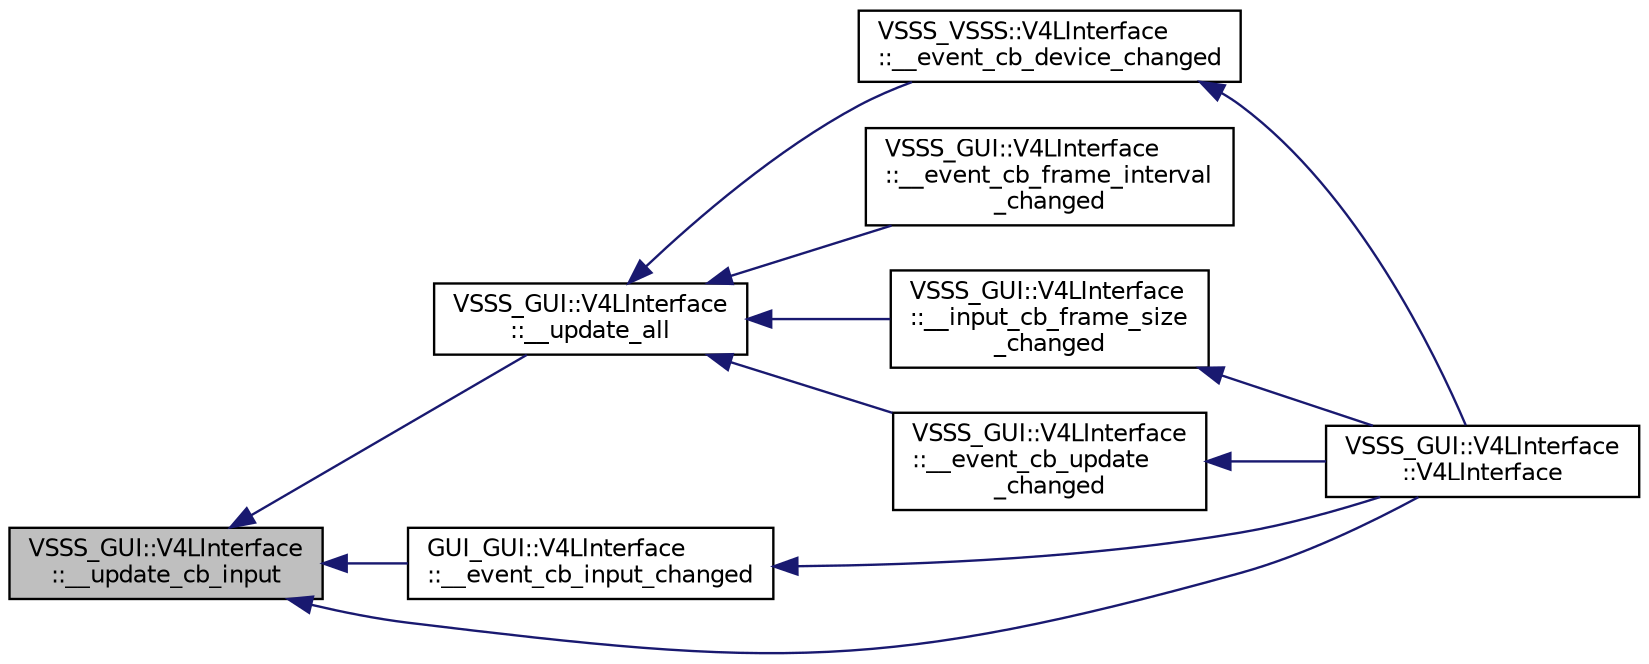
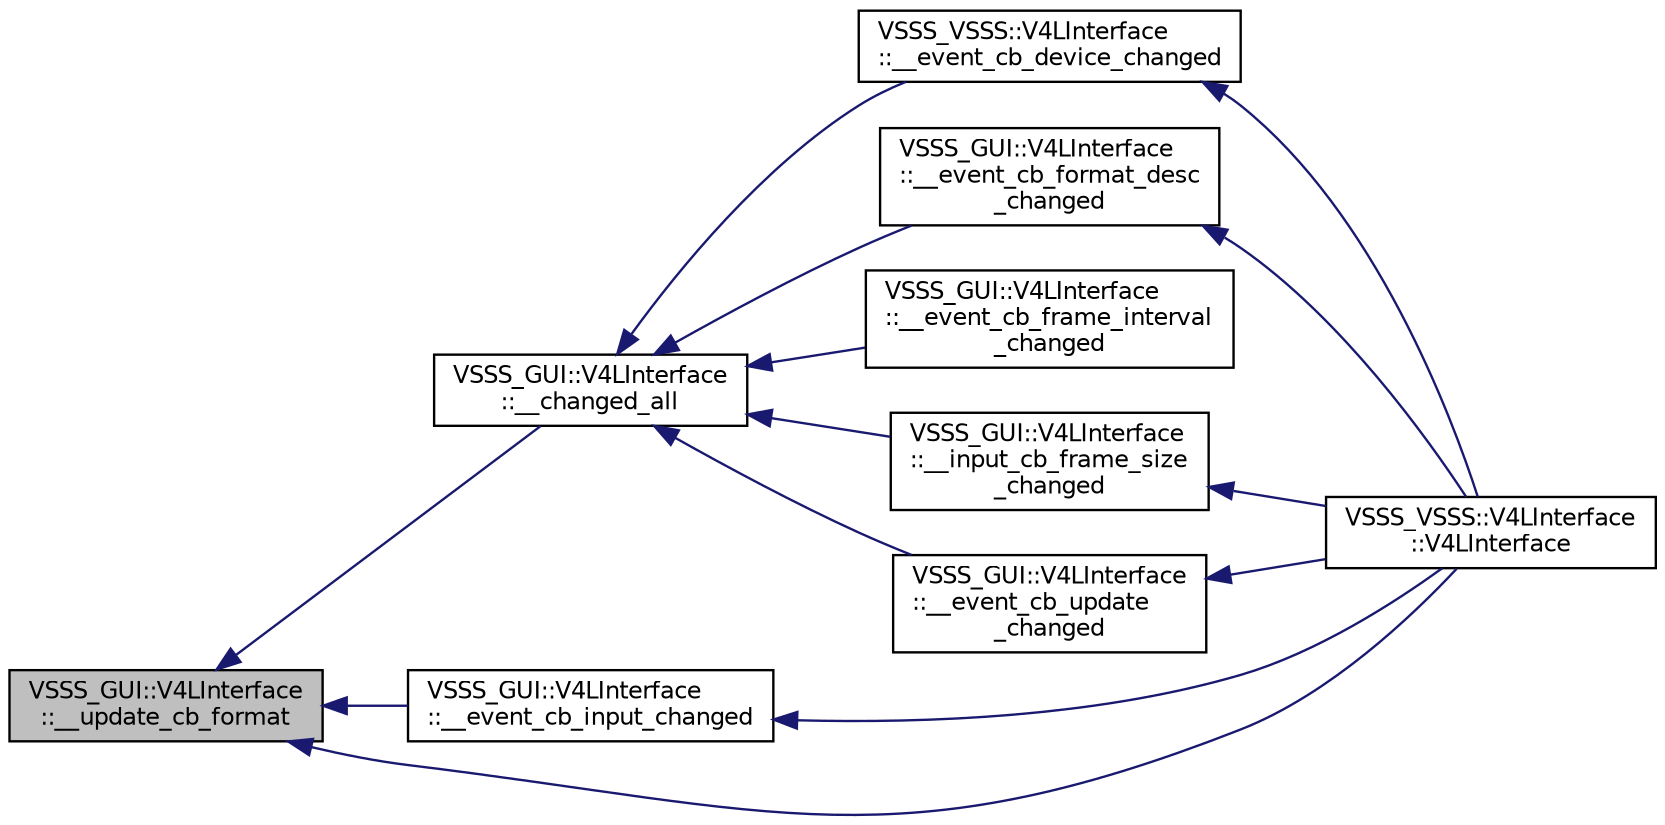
none -> (1050, 177)
(591, 319) -> (591, 390)
(1483, 461) -> (1491, 533)
(166, 563) -> (166, 706)
(591, 563) -> (591, 706)
